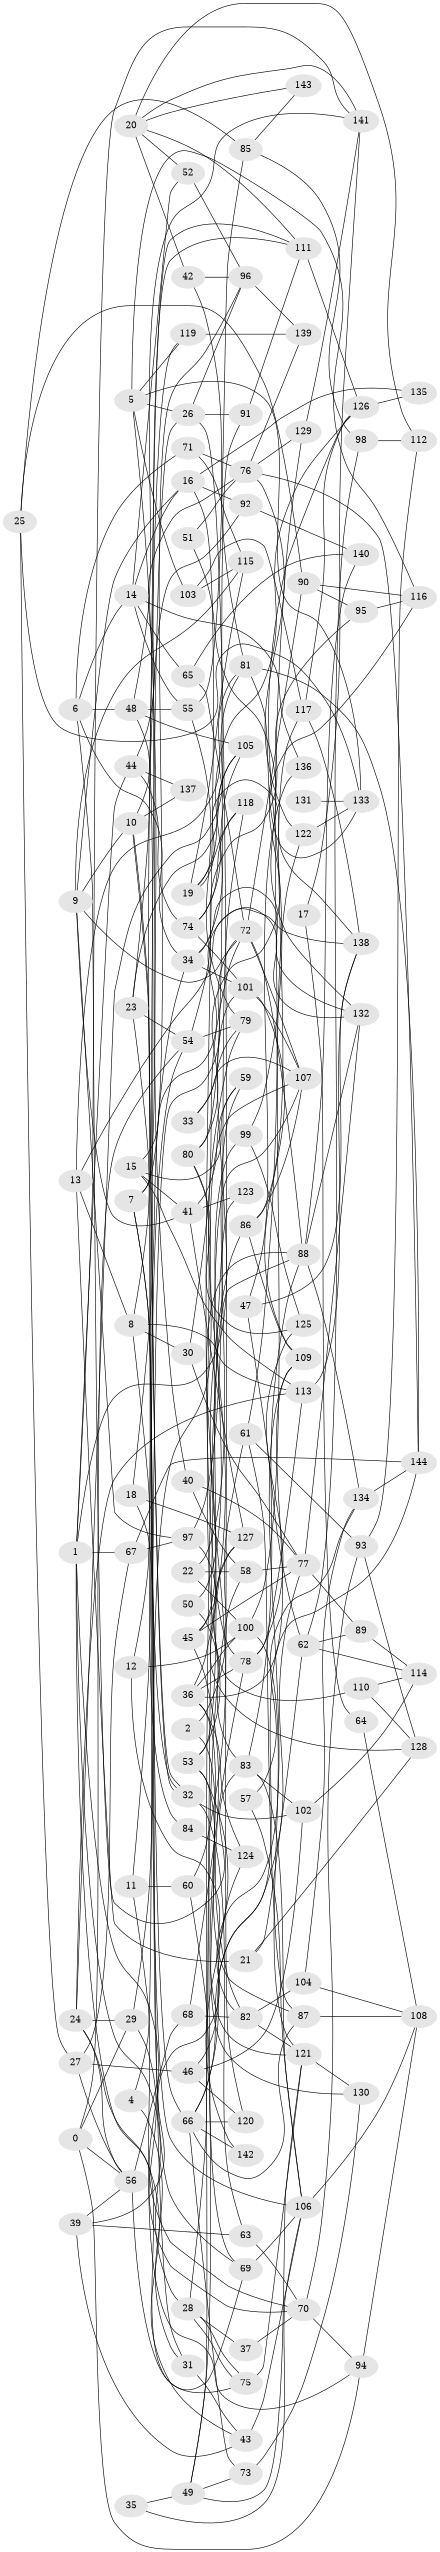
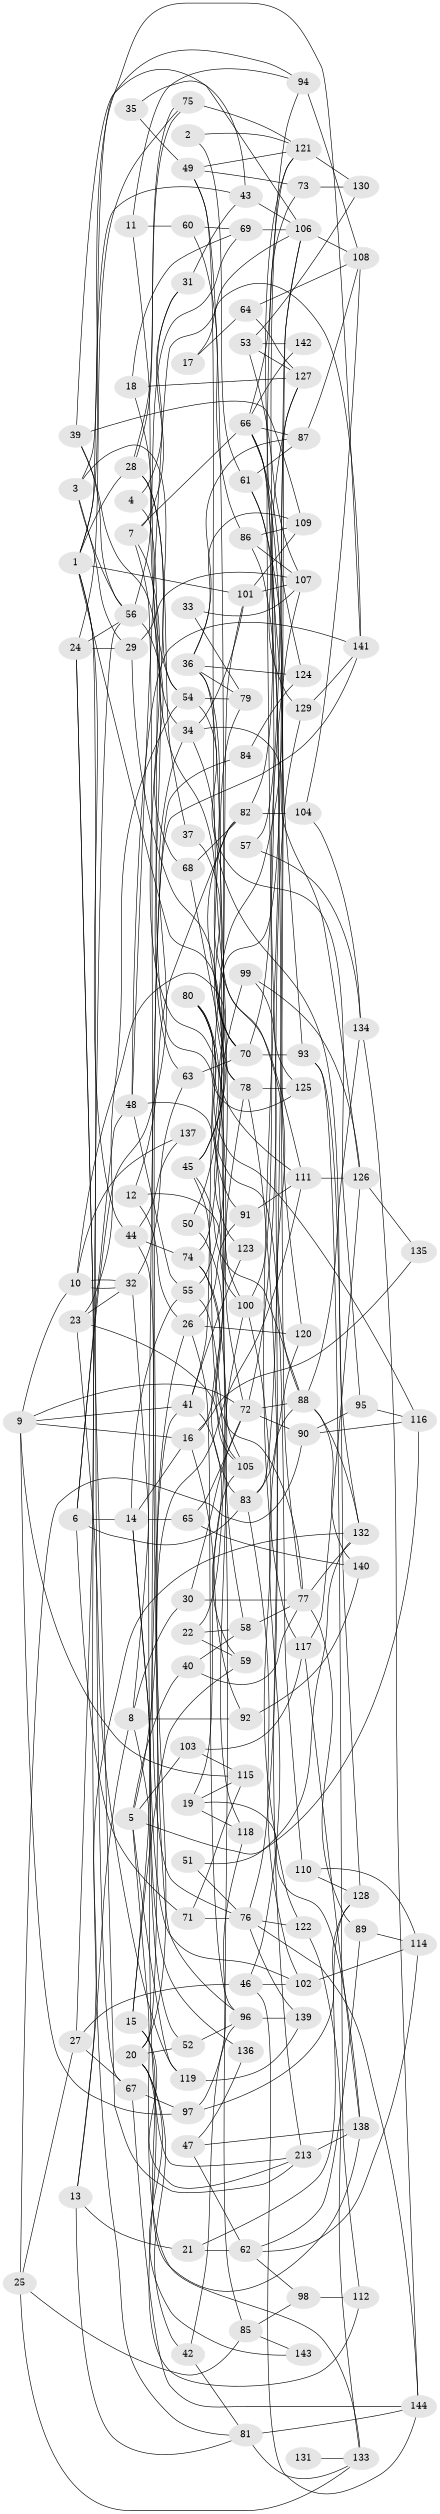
none -> (277, 348)
(304, 1392) -> (304, 2156)
(76, 2139) -> (76, 489)
